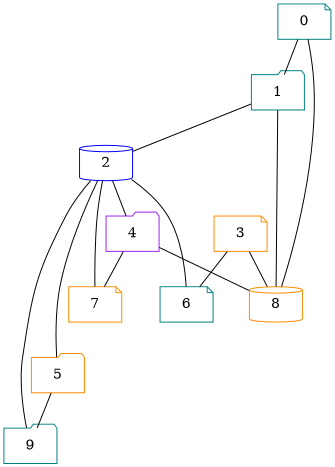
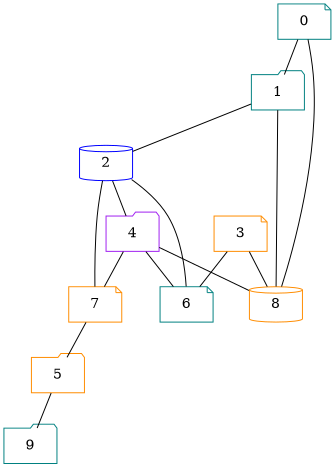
(65, 266) -> (77, 340)
none -> (160, 269)
(33, 298) -> none
